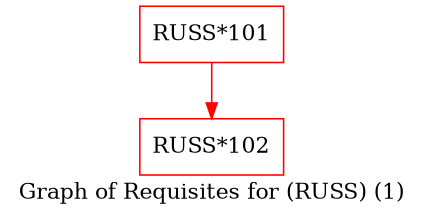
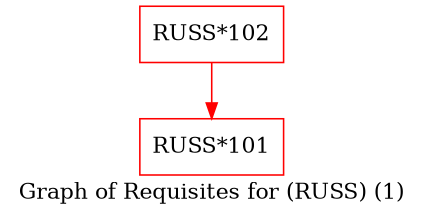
(212, 83) -> (212, 83)
